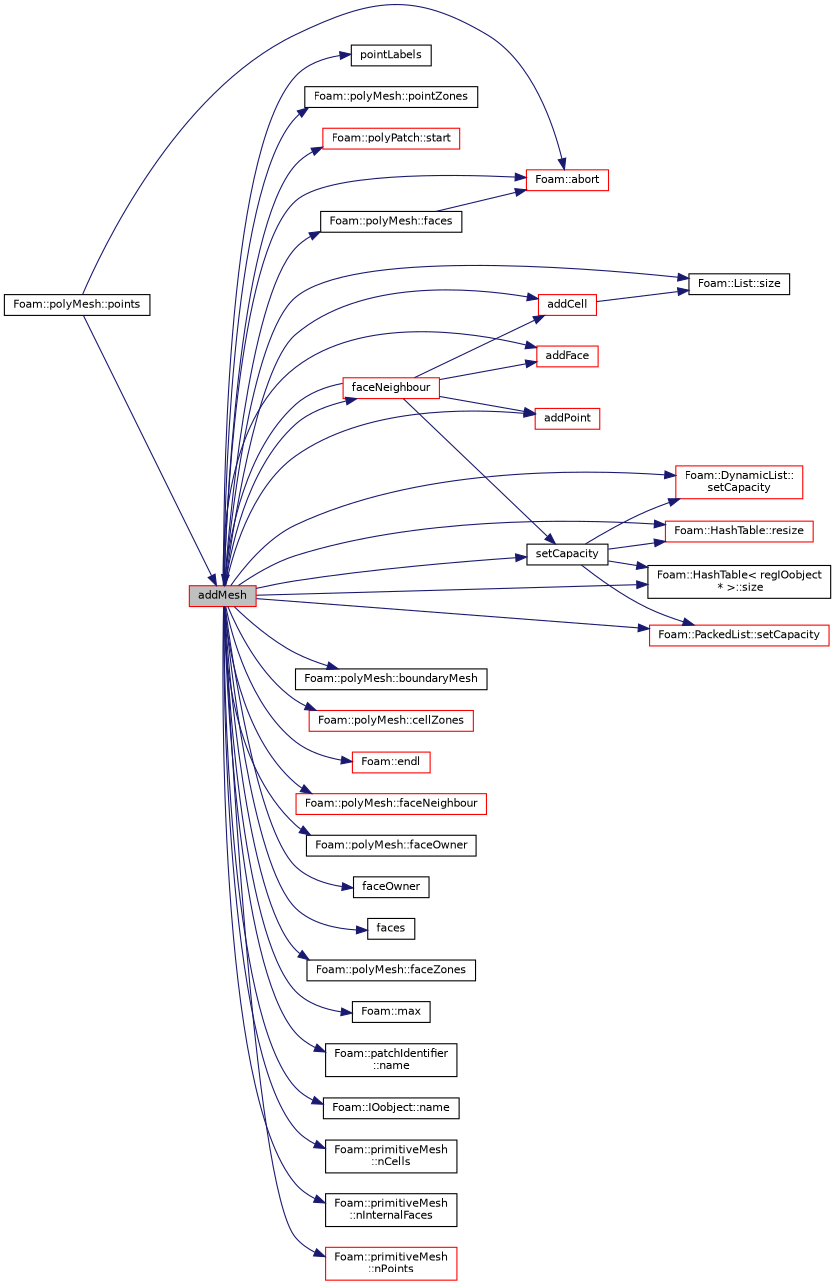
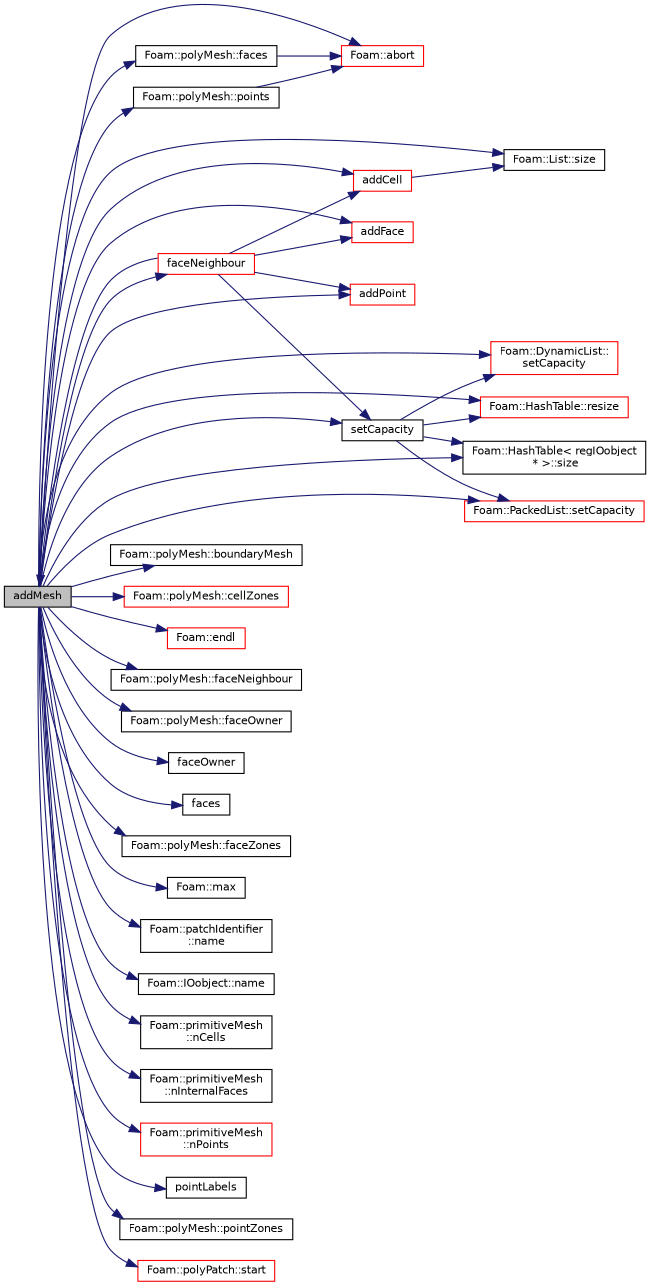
(148, 446) -> (53, 342)
(223, 596) -> (38, 597)
(391, 804) -> (206, 680)
